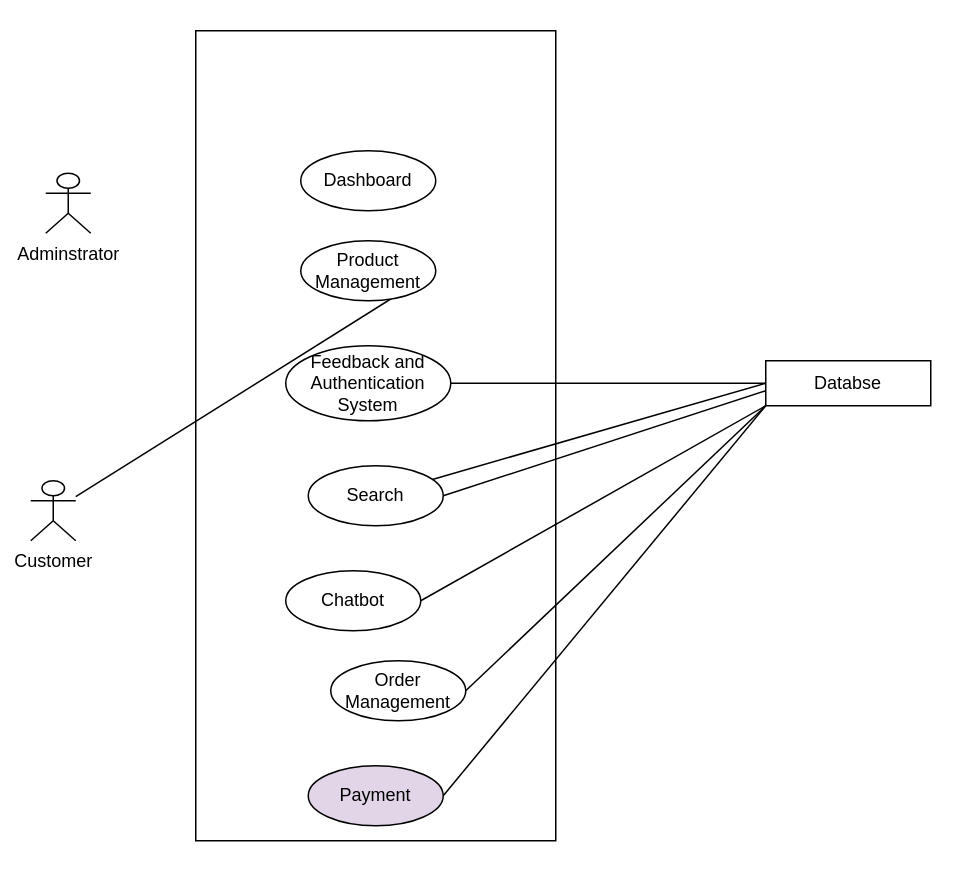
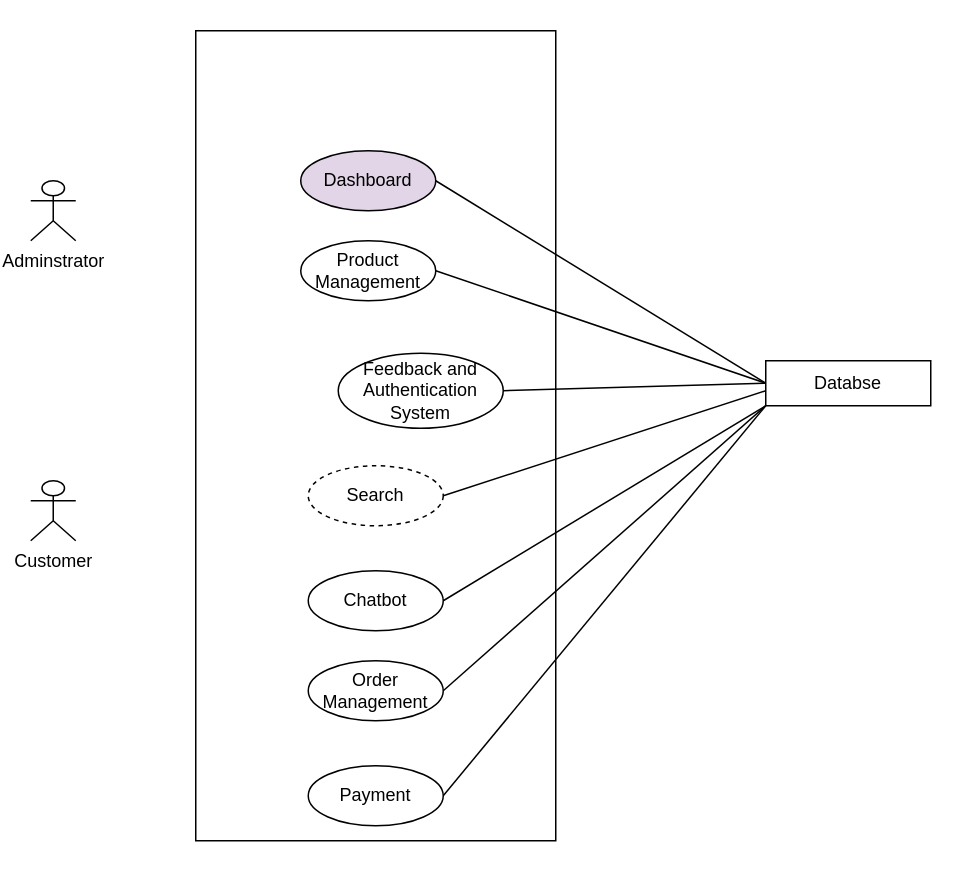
(368, 181) -> (368, 181)
(68, 203) -> (53, 211)
(368, 383) -> (421, 391)
(234, 398) -> (597, 326)
(595, 432) -> (599, 281)
(376, 496) -> (376, 496)
(353, 601) -> (376, 601)
(398, 691) -> (376, 691)
(376, 796) -> (376, 796)
